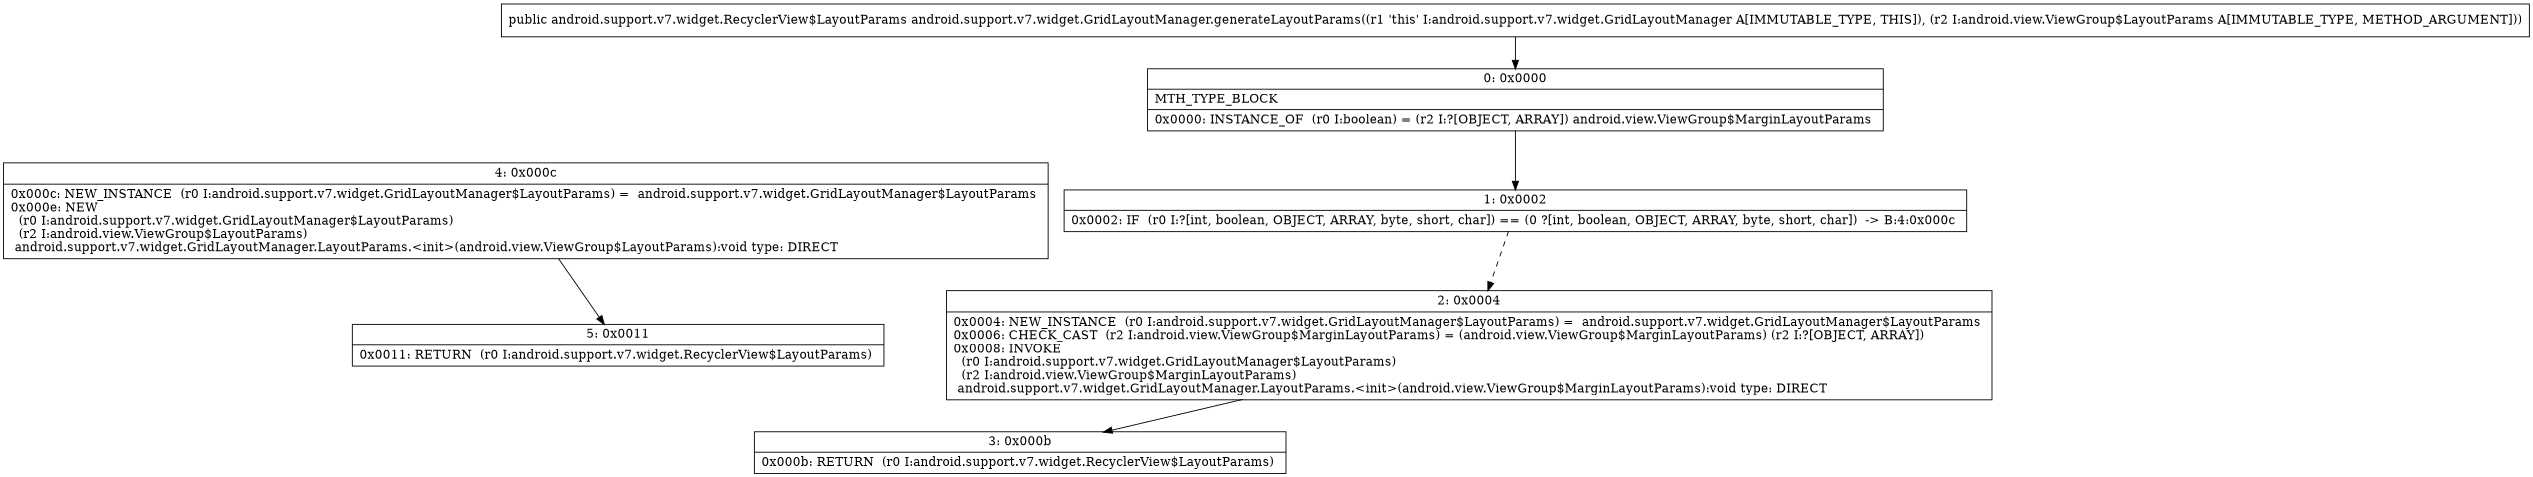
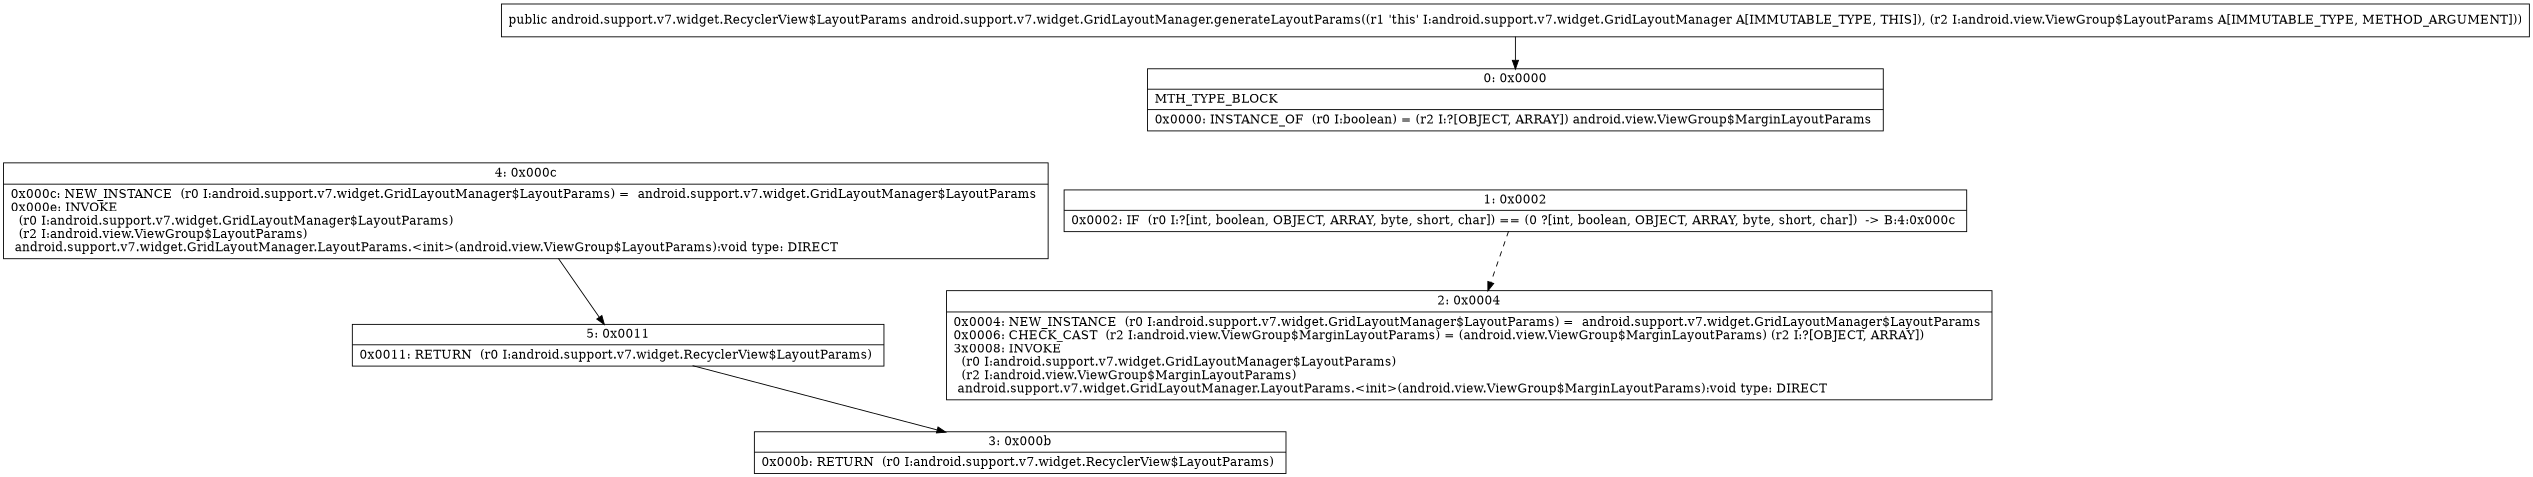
(1515, 156) -> none
(59, 208) -> (68, 208)
(1012, 349) -> (1012, 349)
(1177, 415) -> (815, 398)
